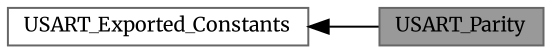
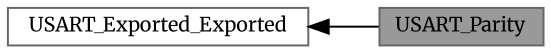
(158, 27) -> (158, 27)
